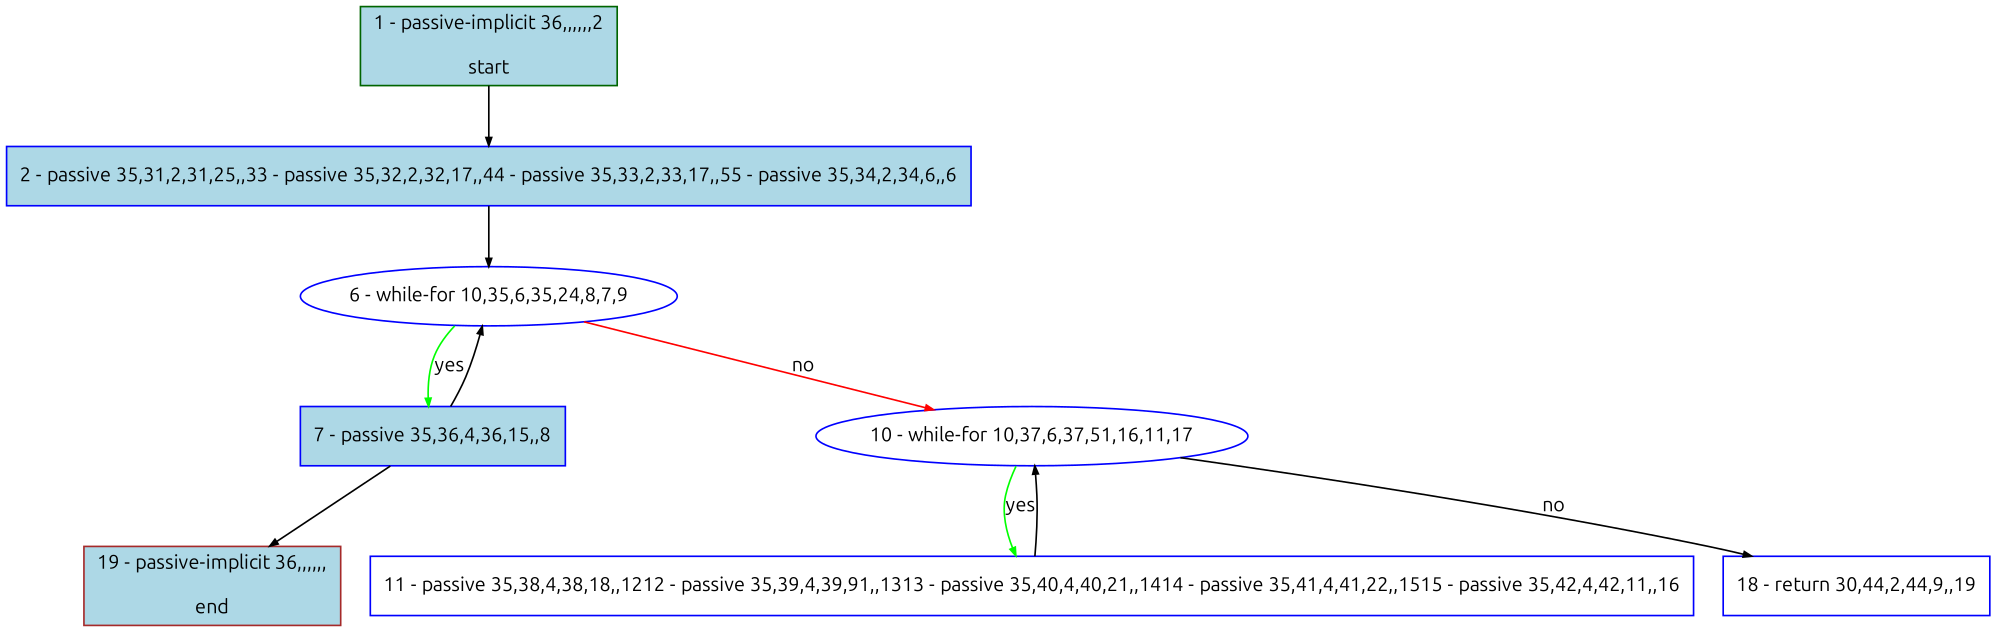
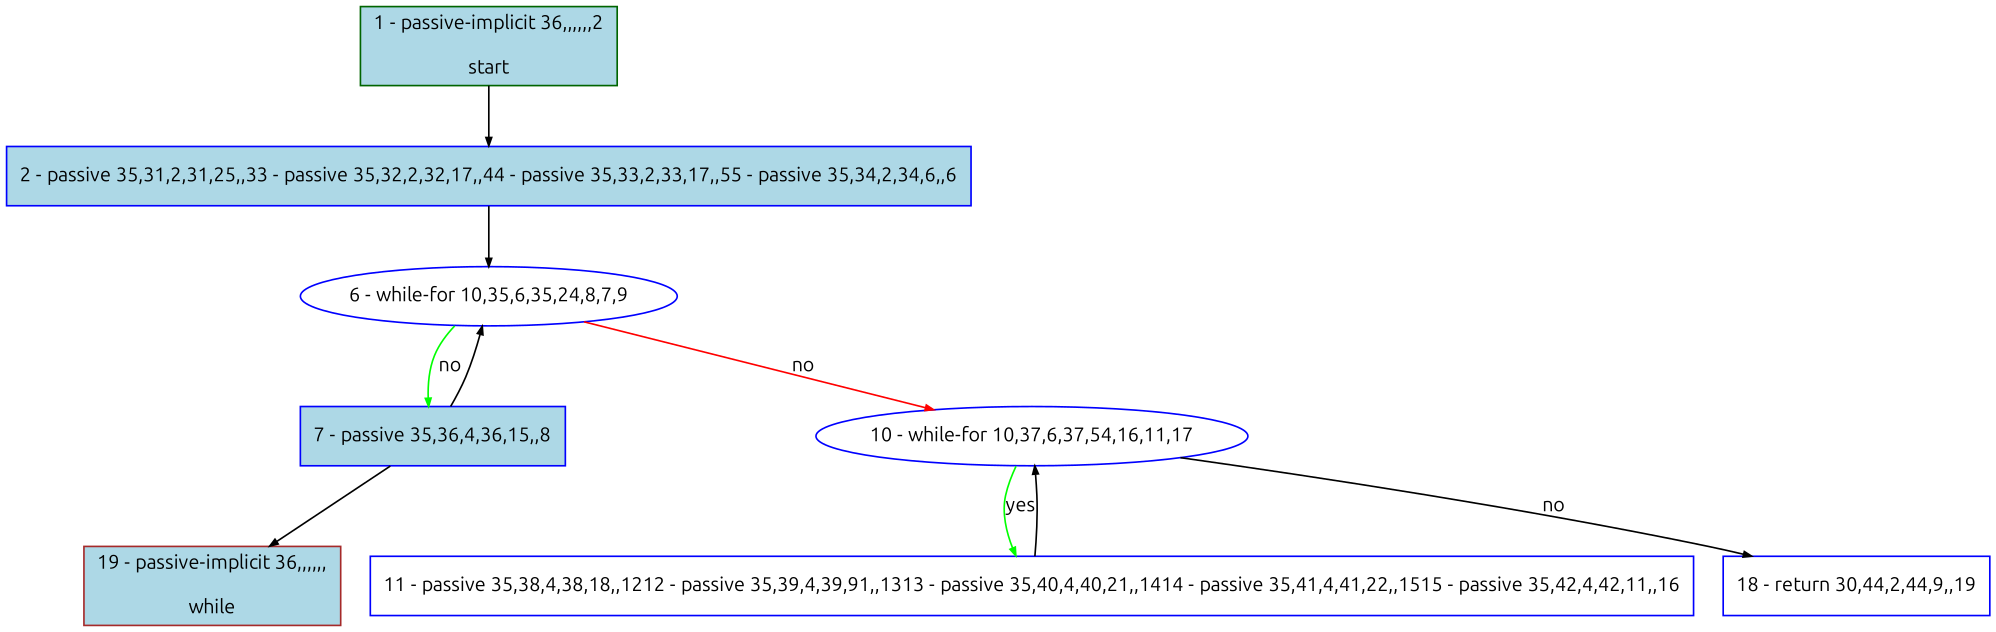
(450, 366) -> (450, 366)
(1032, 436) -> (1032, 436)
(212, 586) -> (212, 586)
